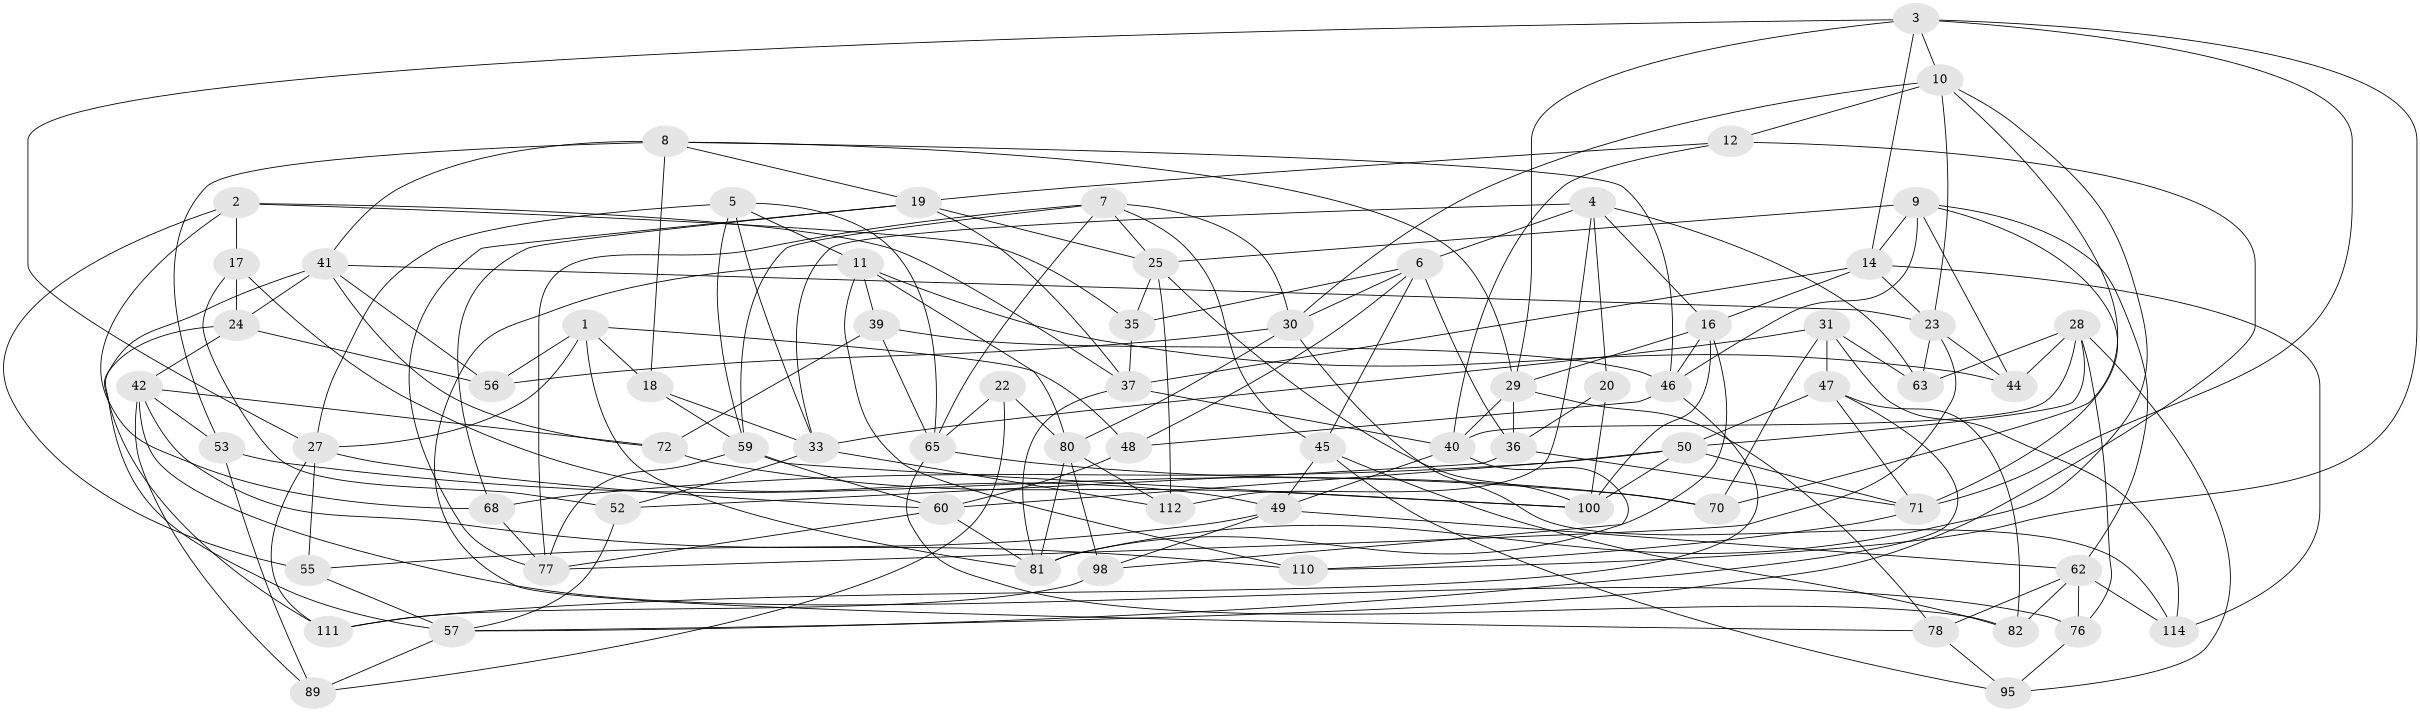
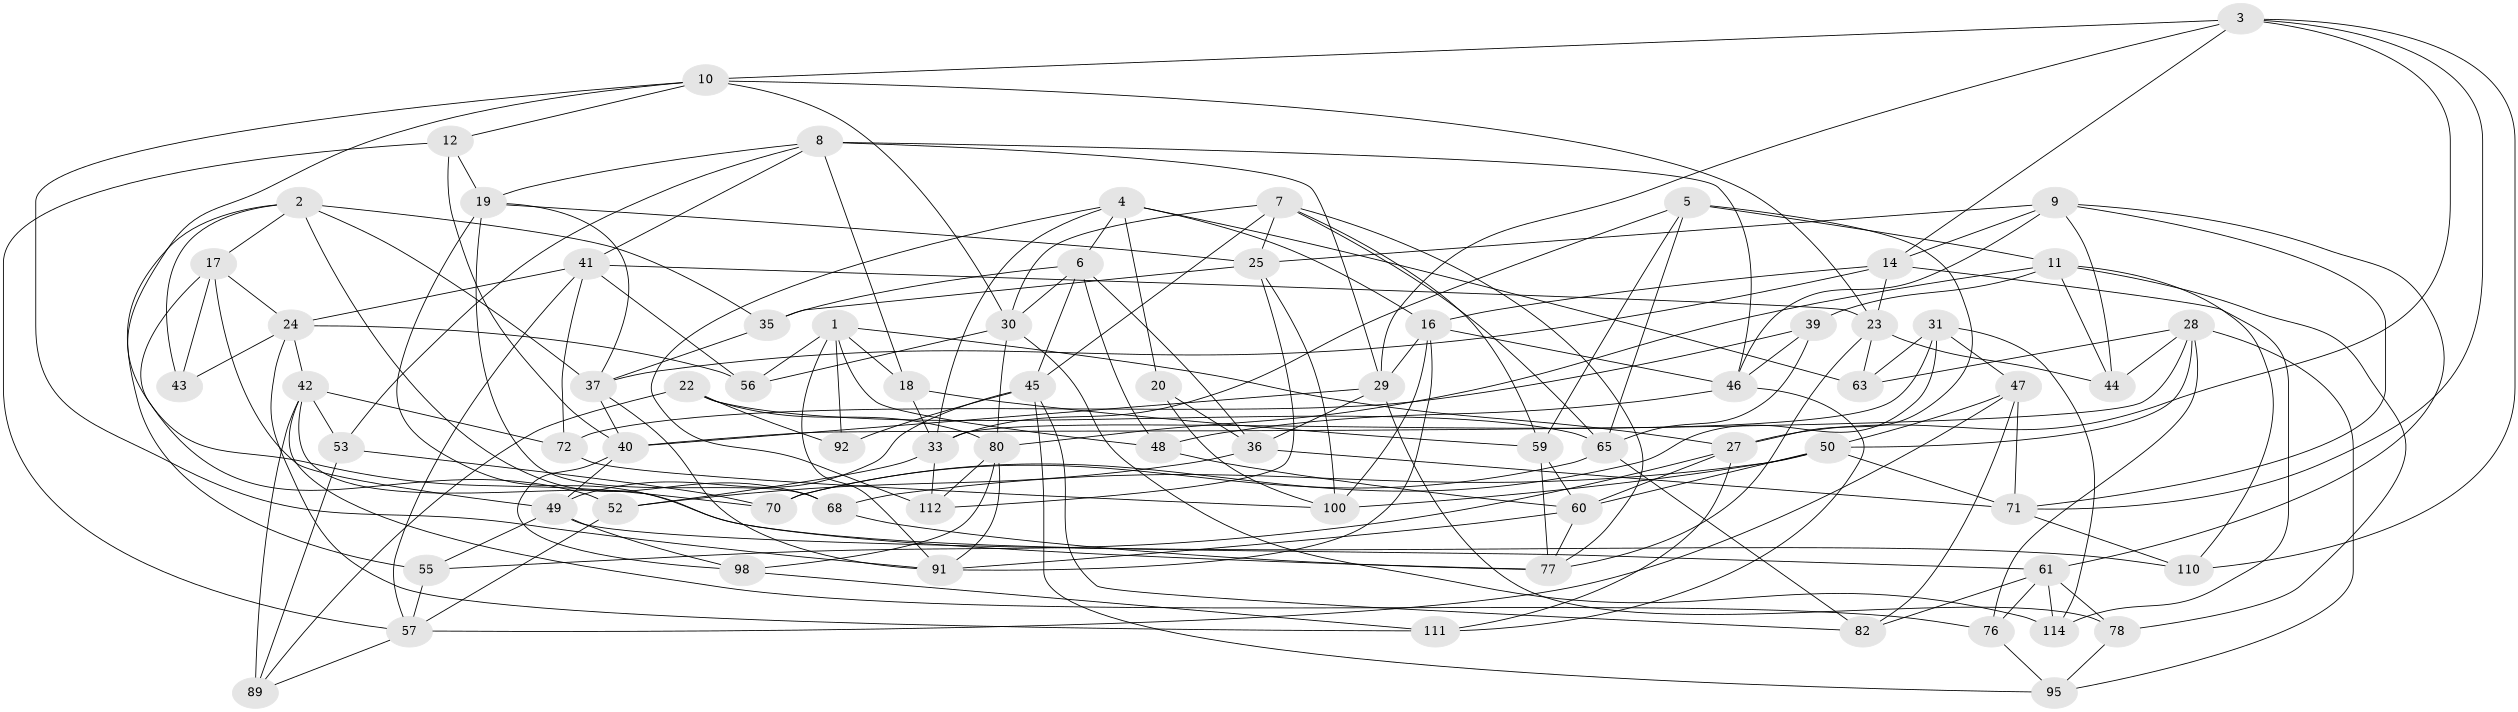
none -> (180, 387)
none -> (842, 448)
(1164, 486) -> none
(1038, 570) -> (940, 570)
(2079, 570) -> (2047, 570)
